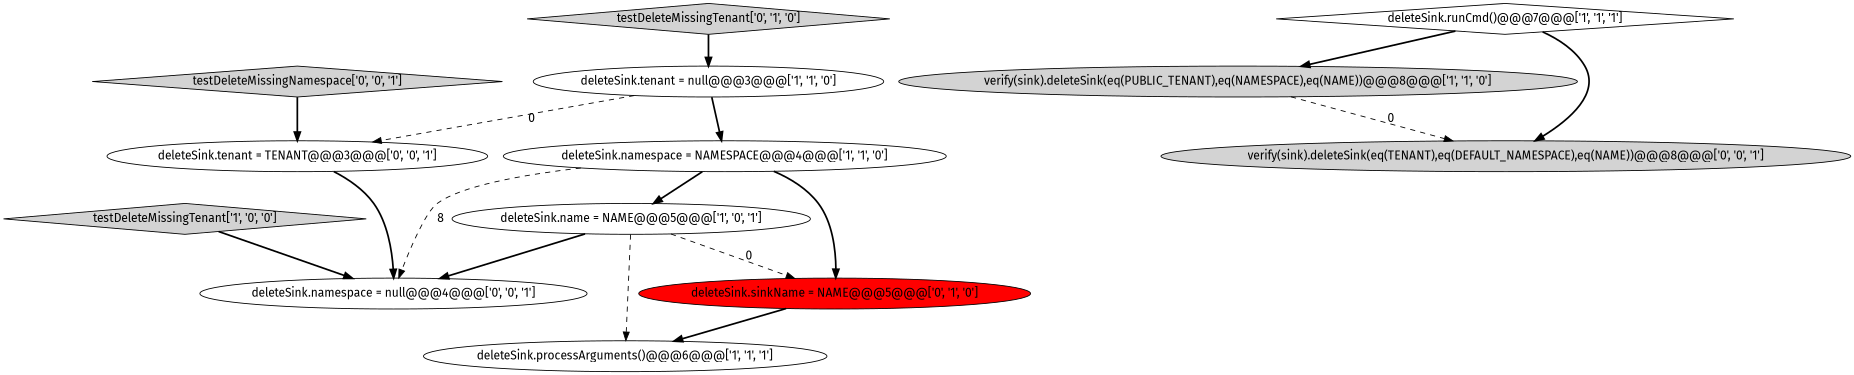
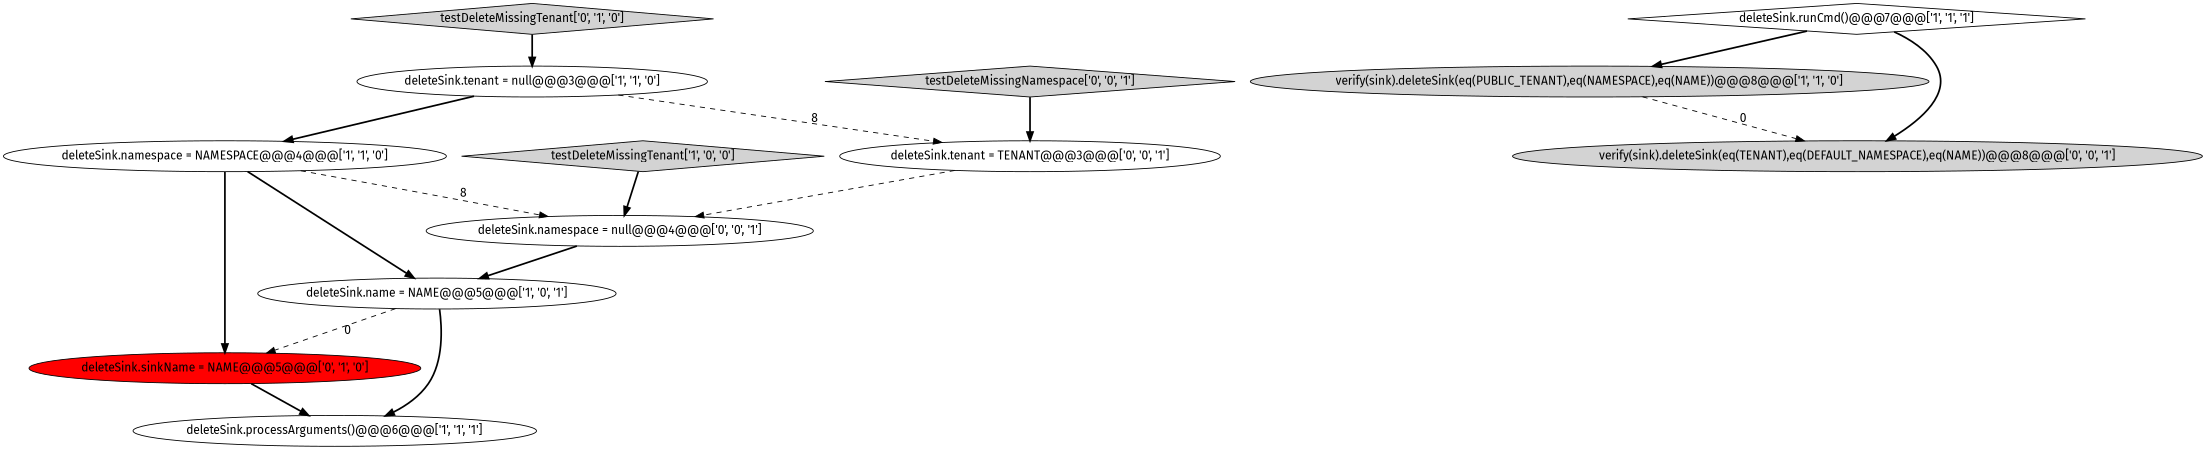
(532, 119) -> (815, 119)
(378, 211) -> (829, 193)
(517, 255) -> (532, 261)
(628, 283) -> (435, 370)
